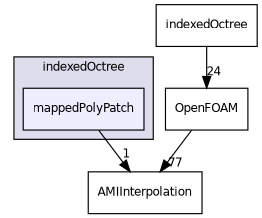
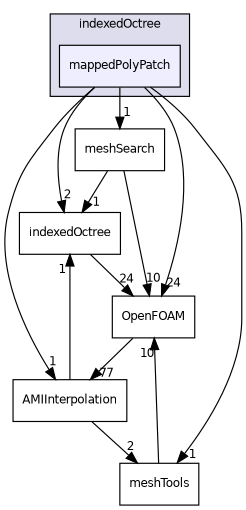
none -> (61, 139)
none -> (120, 150)
none -> (183, 182)
none -> (70, 323)
none -> (159, 484)
